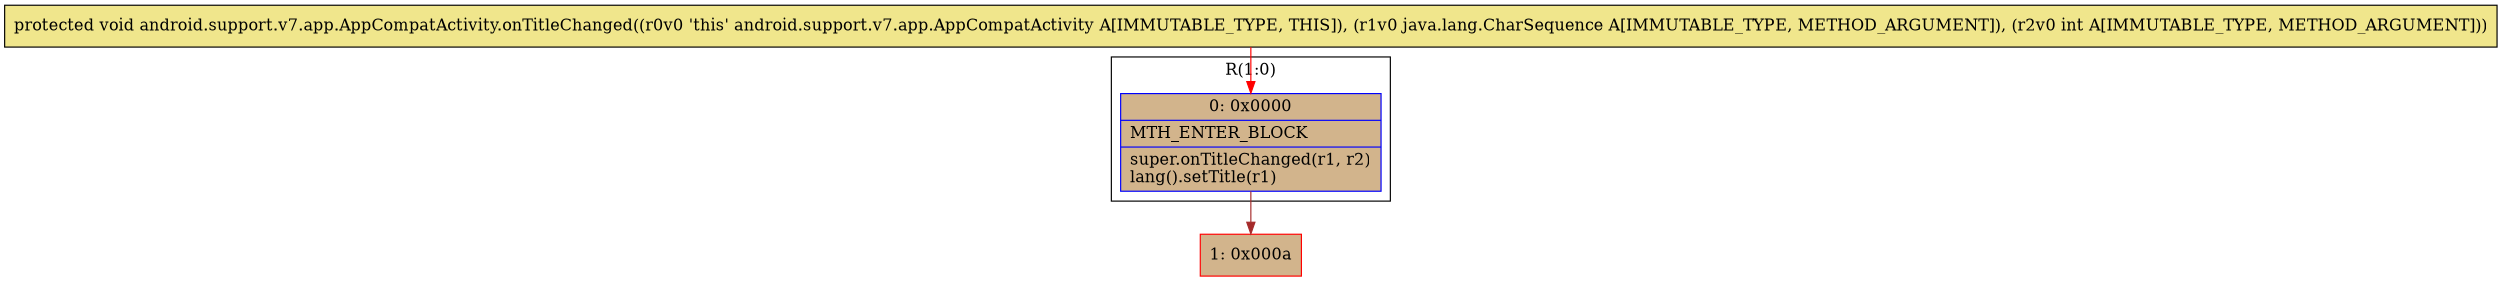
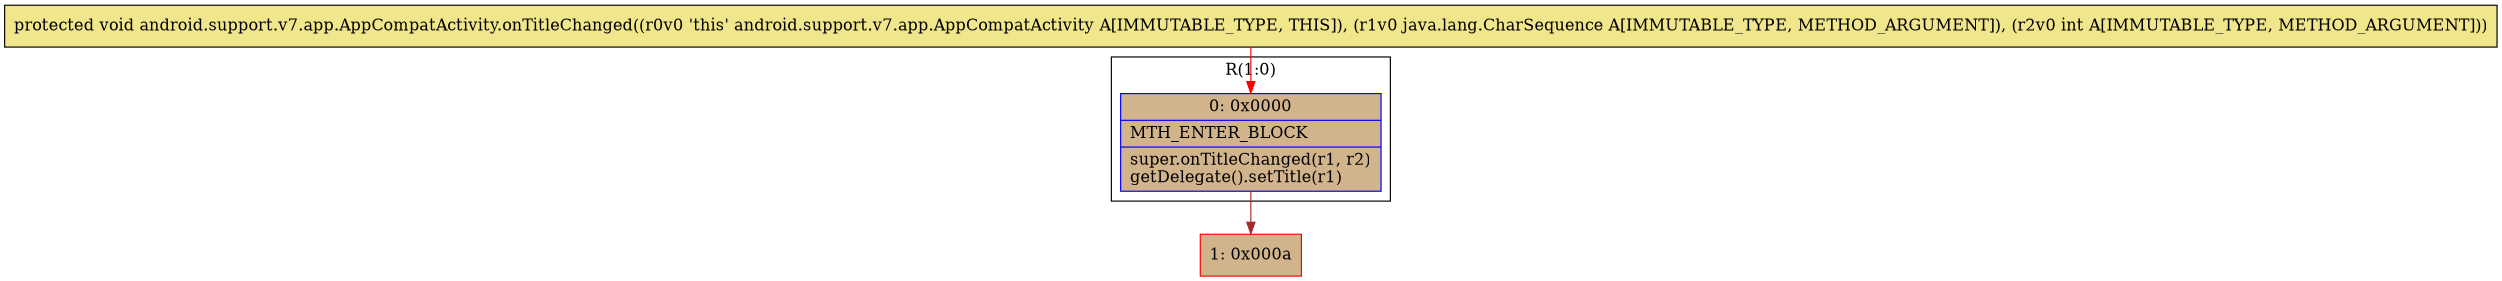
(1204, 177) -> (1236, 177)
